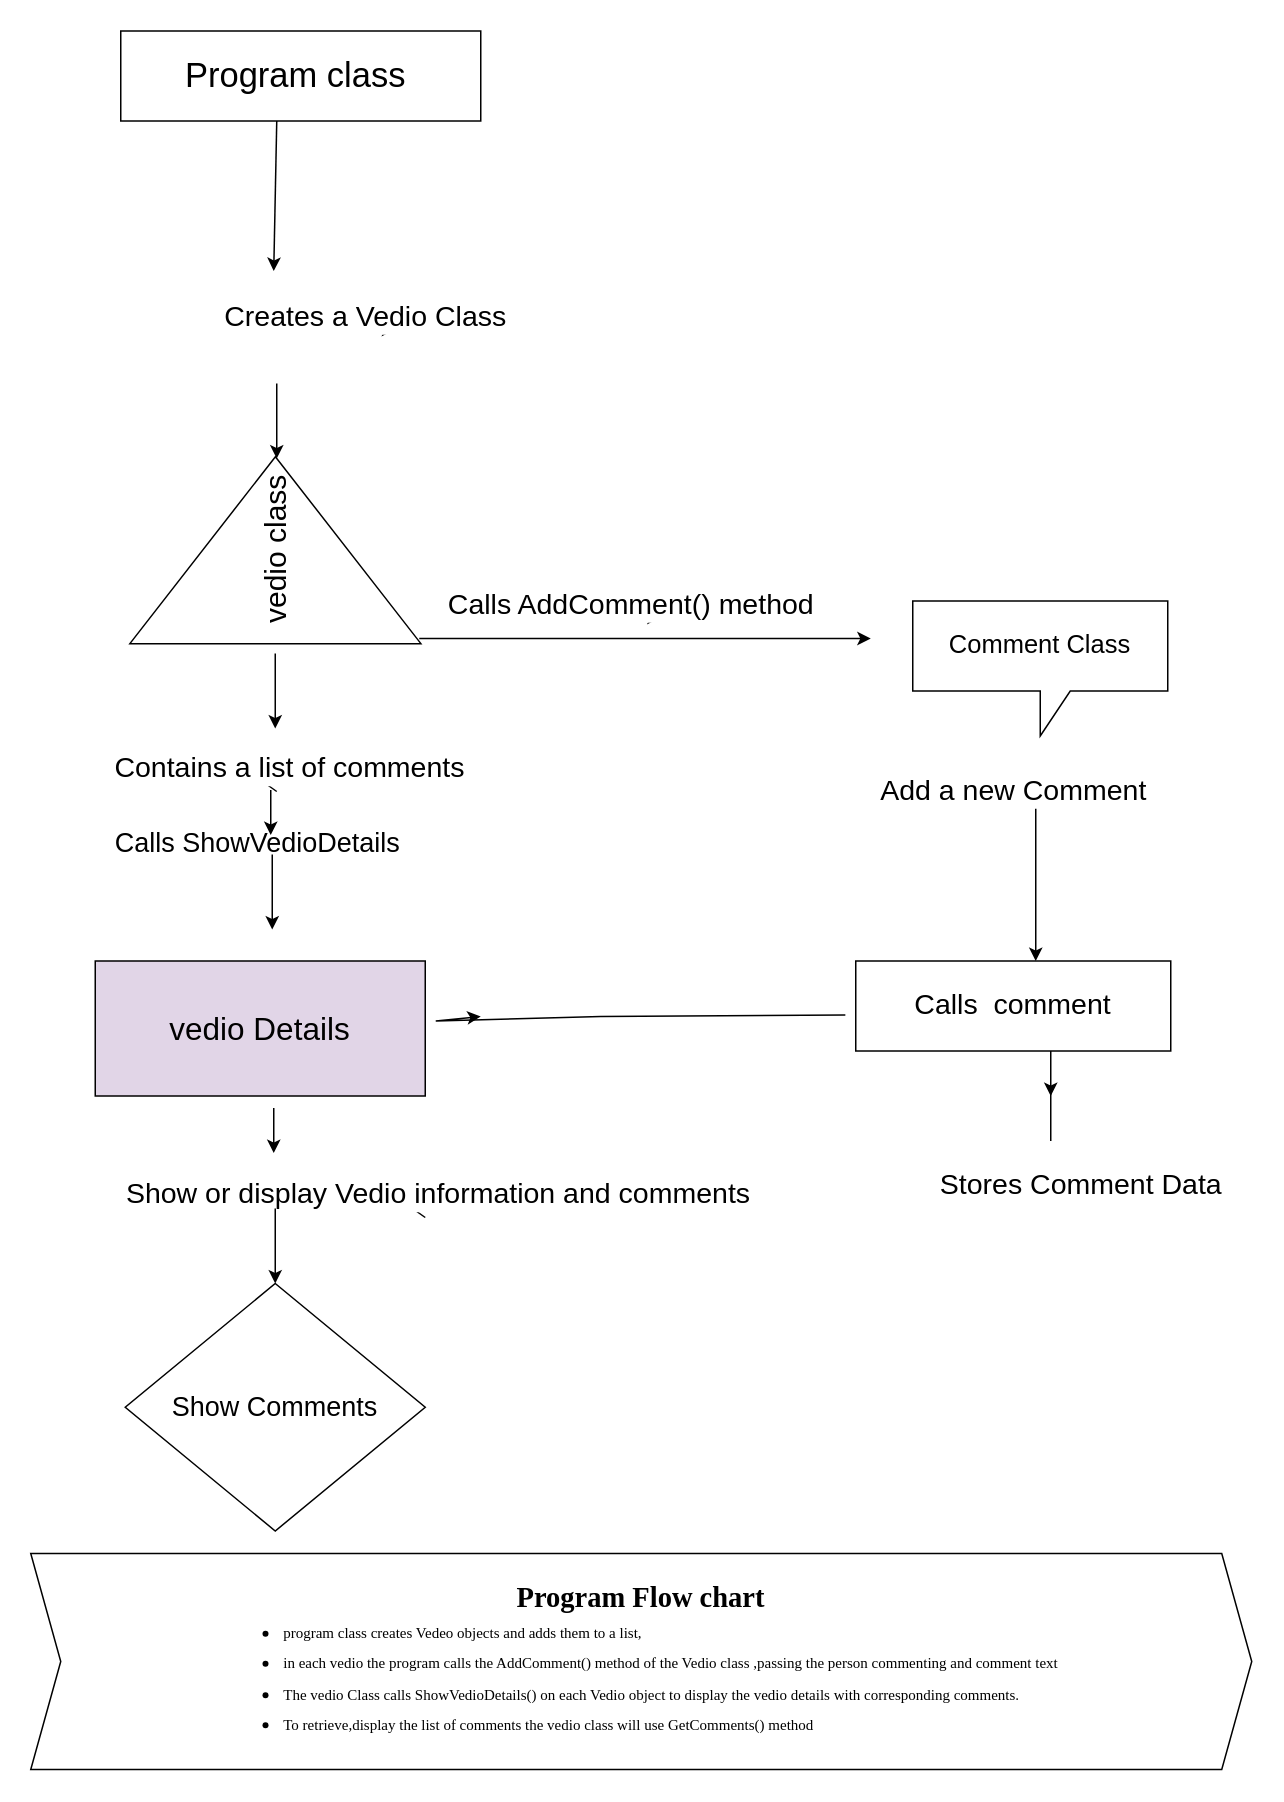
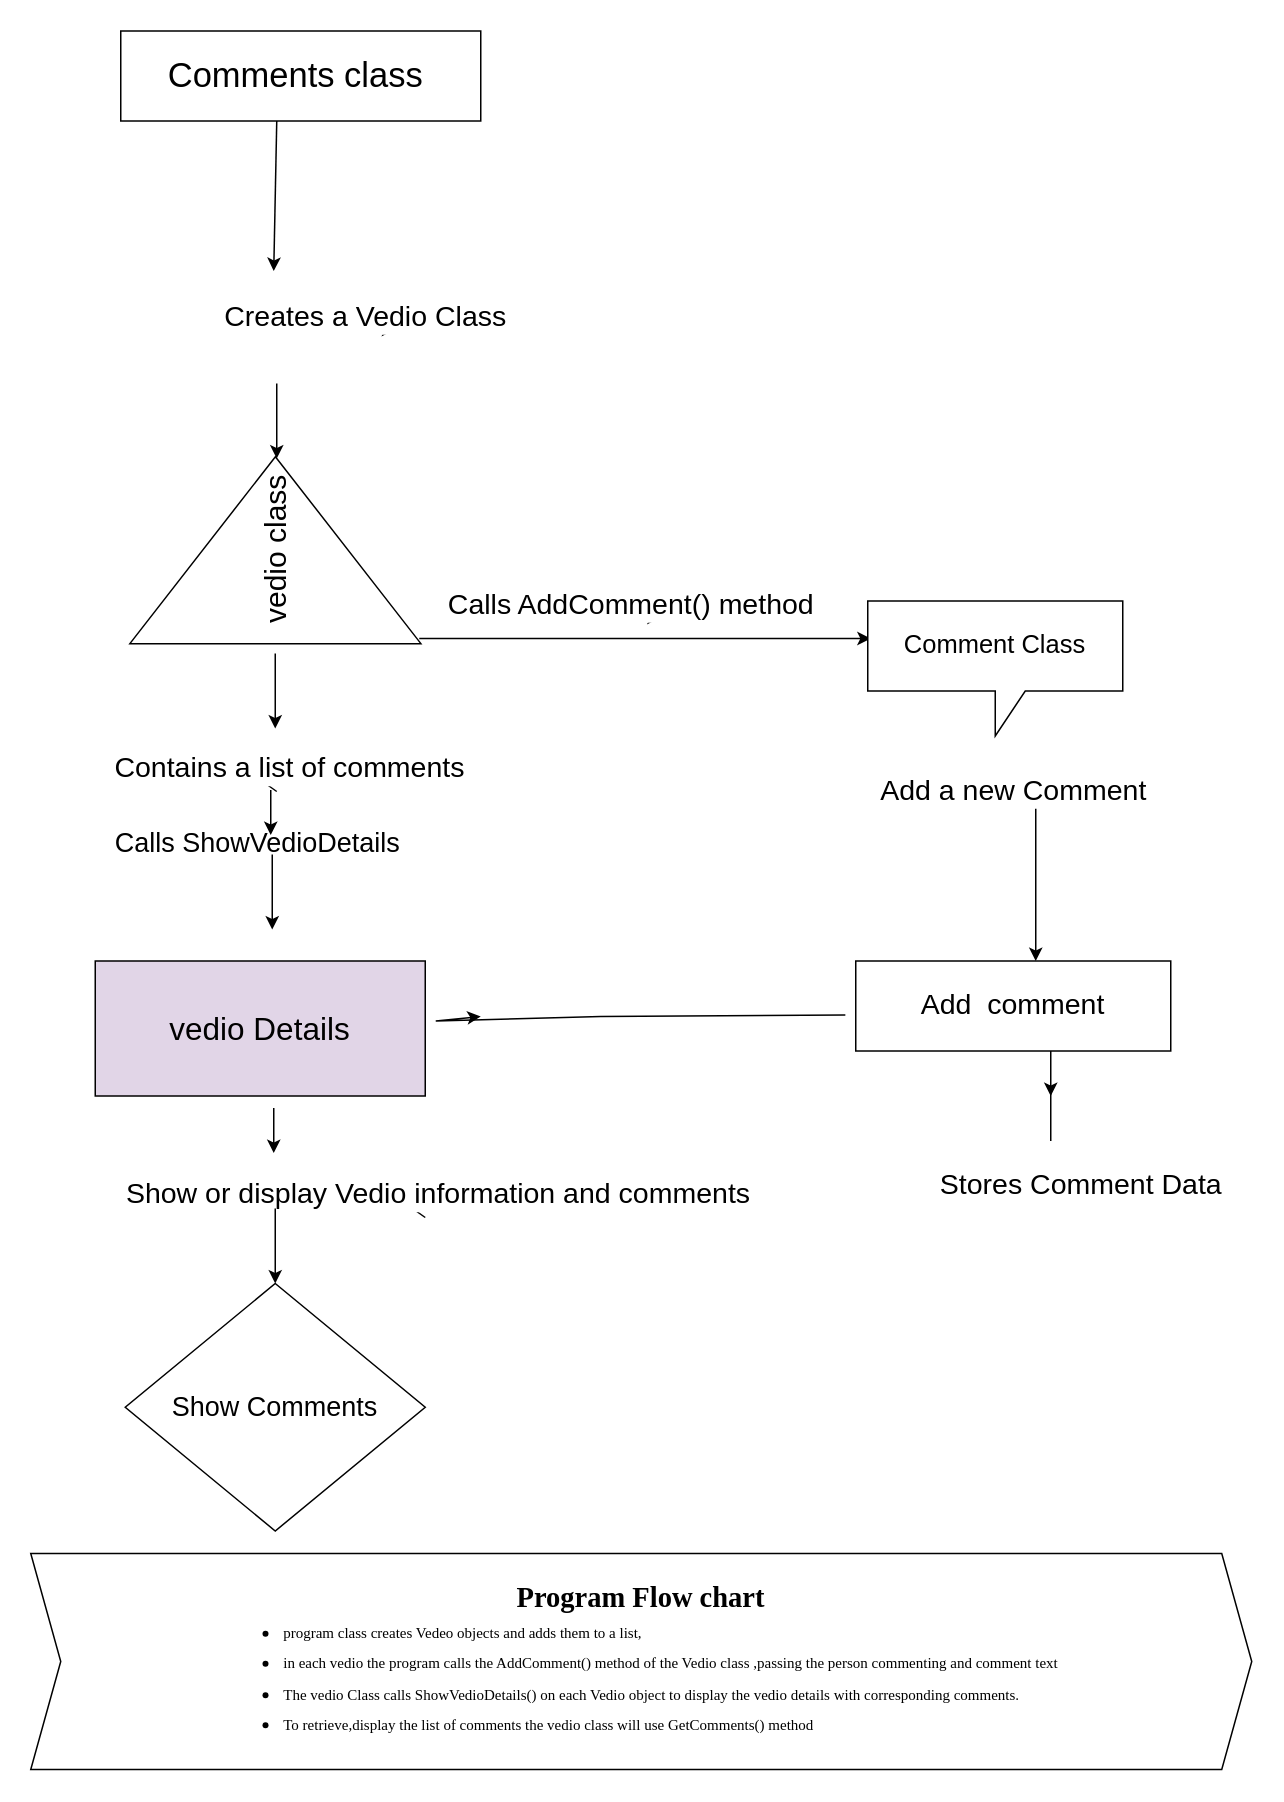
(301, 76) -> (301, 76)
(1040, 668) -> (995, 668)
(1013, 1006) -> (1013, 1006)
